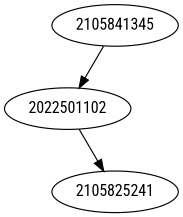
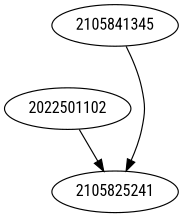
(94, 62) -> (144, 103)
